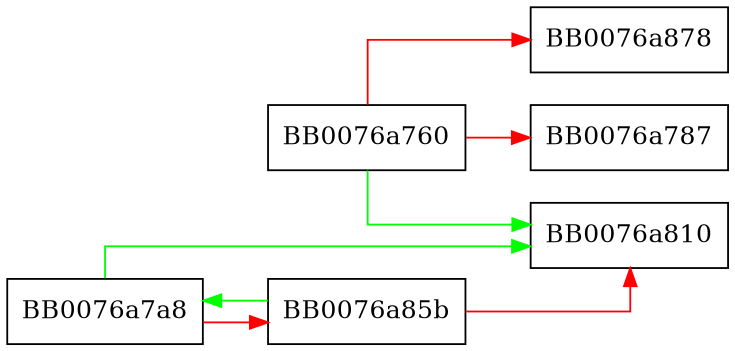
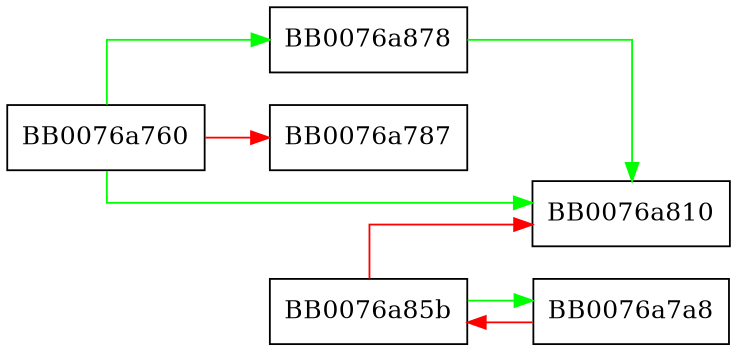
(408, 40) -> (147, 40)
(293, 246) -> (611, 40)
